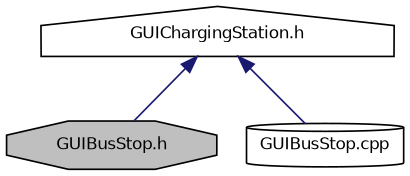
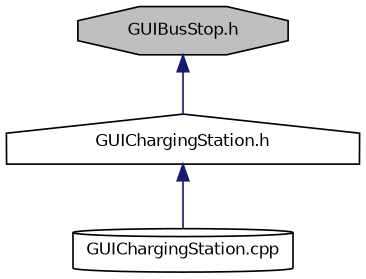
(160, 95) -> (183, 93)
(325, 145) -> (183, 250)
